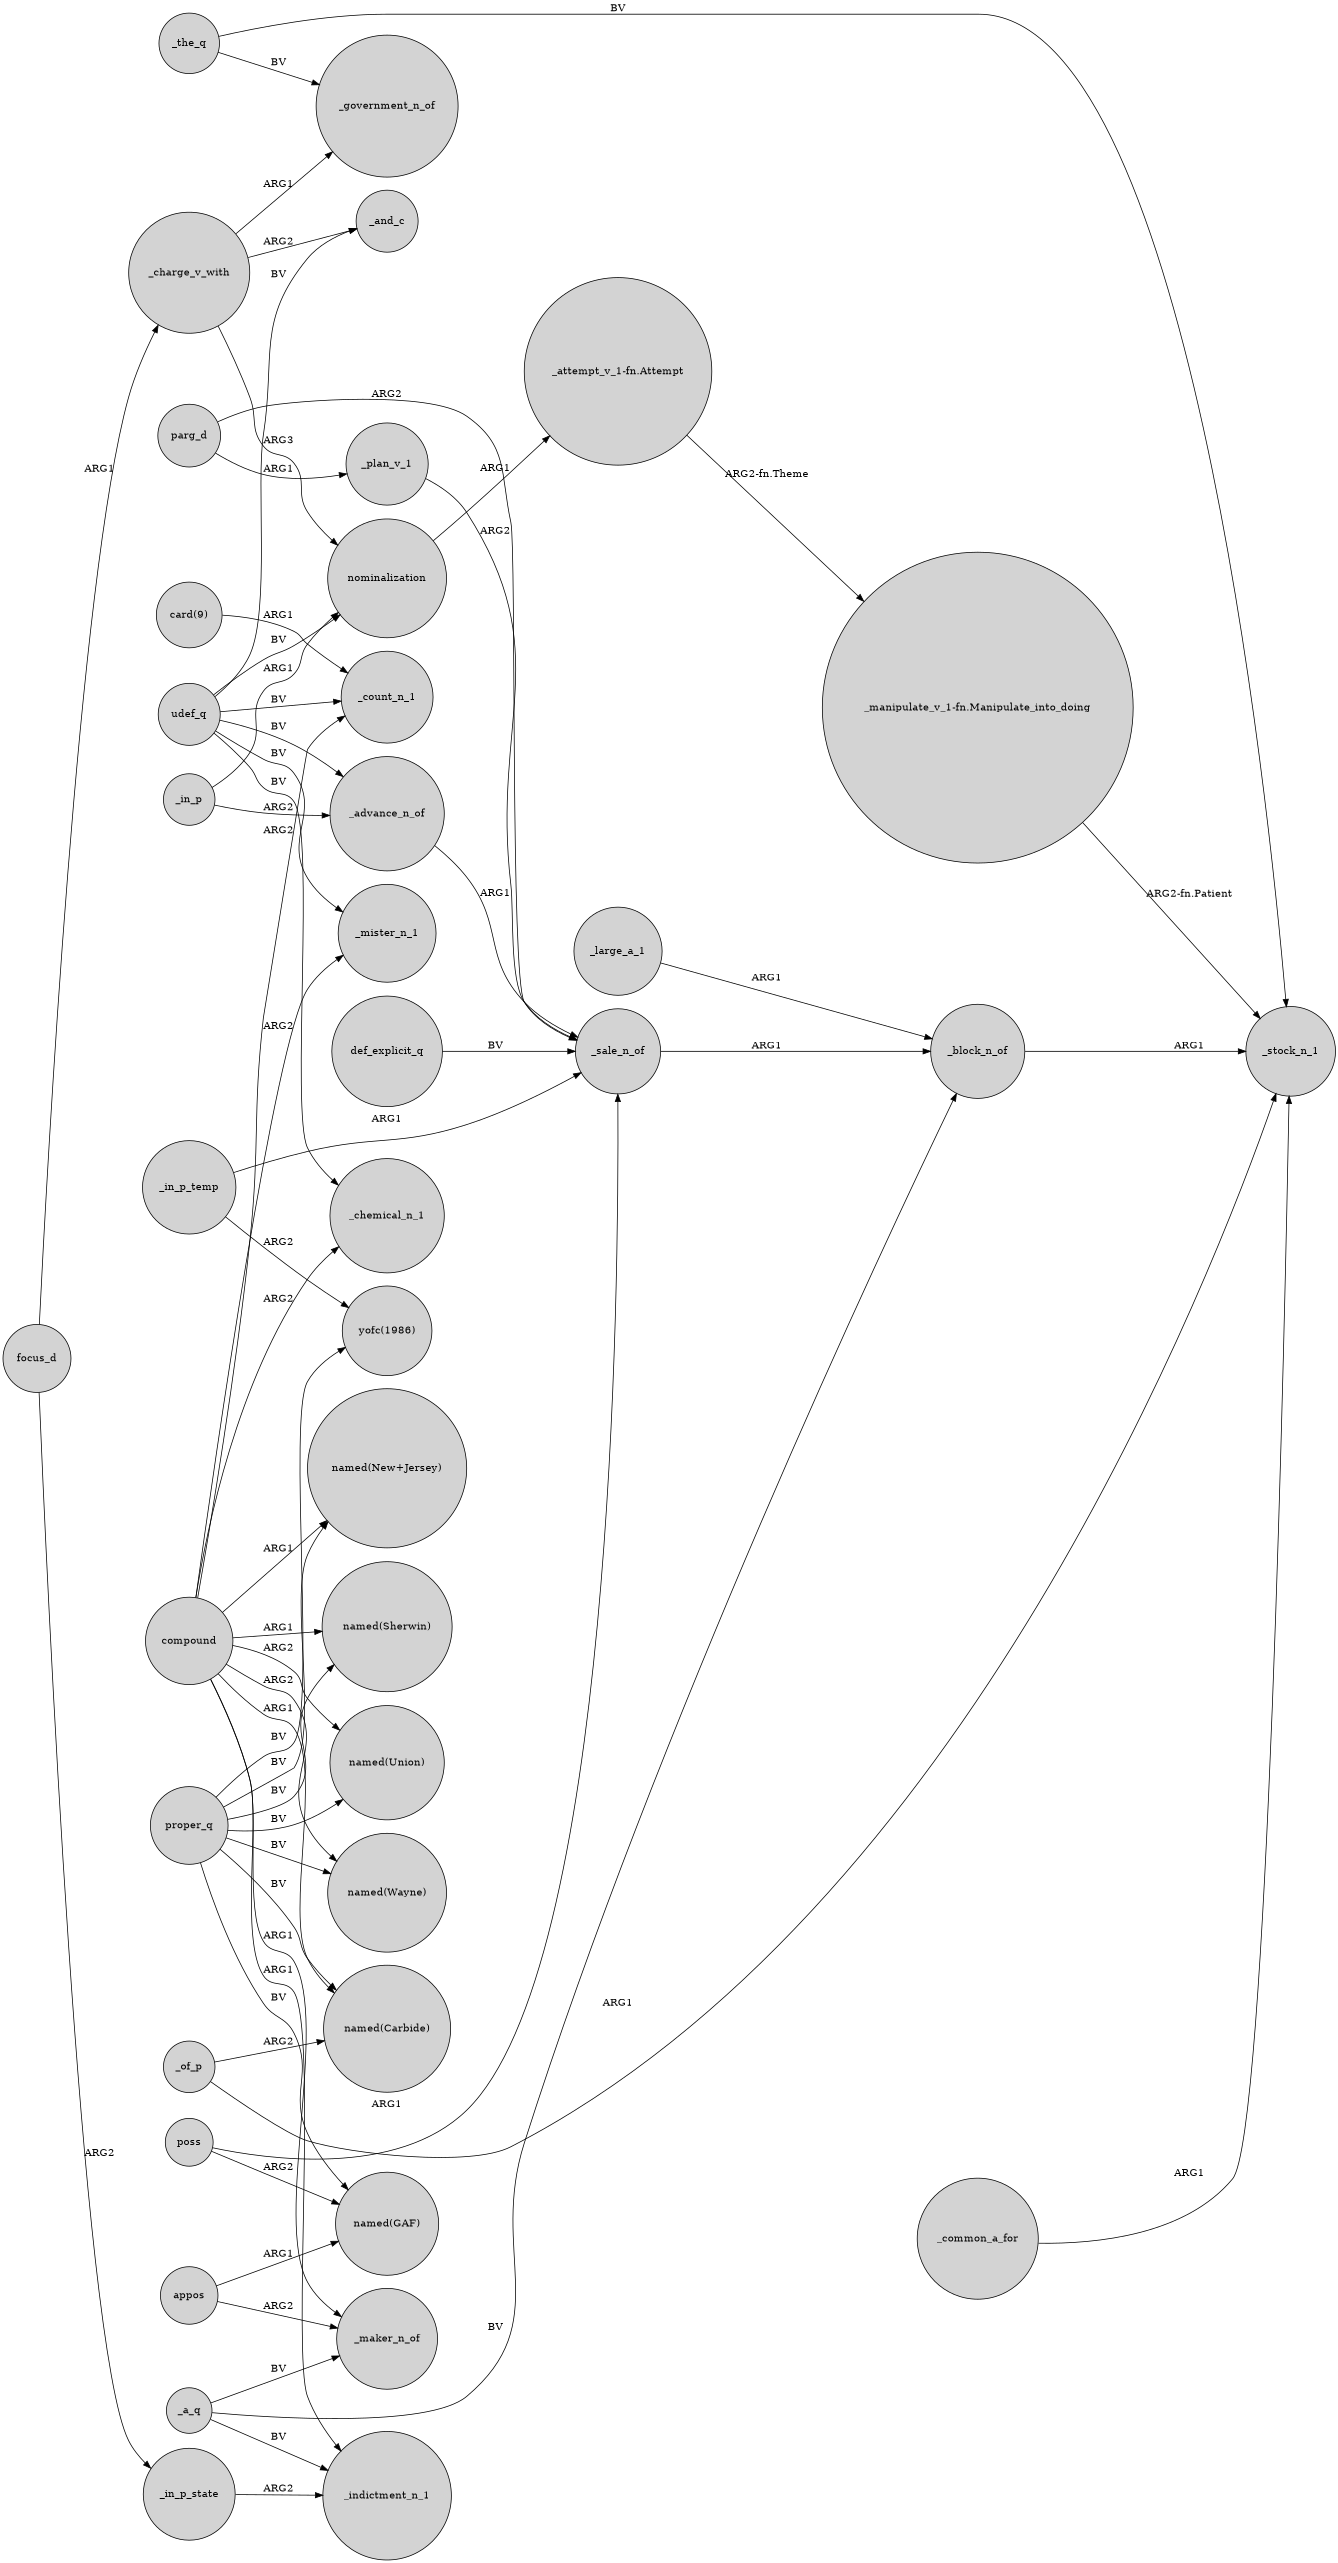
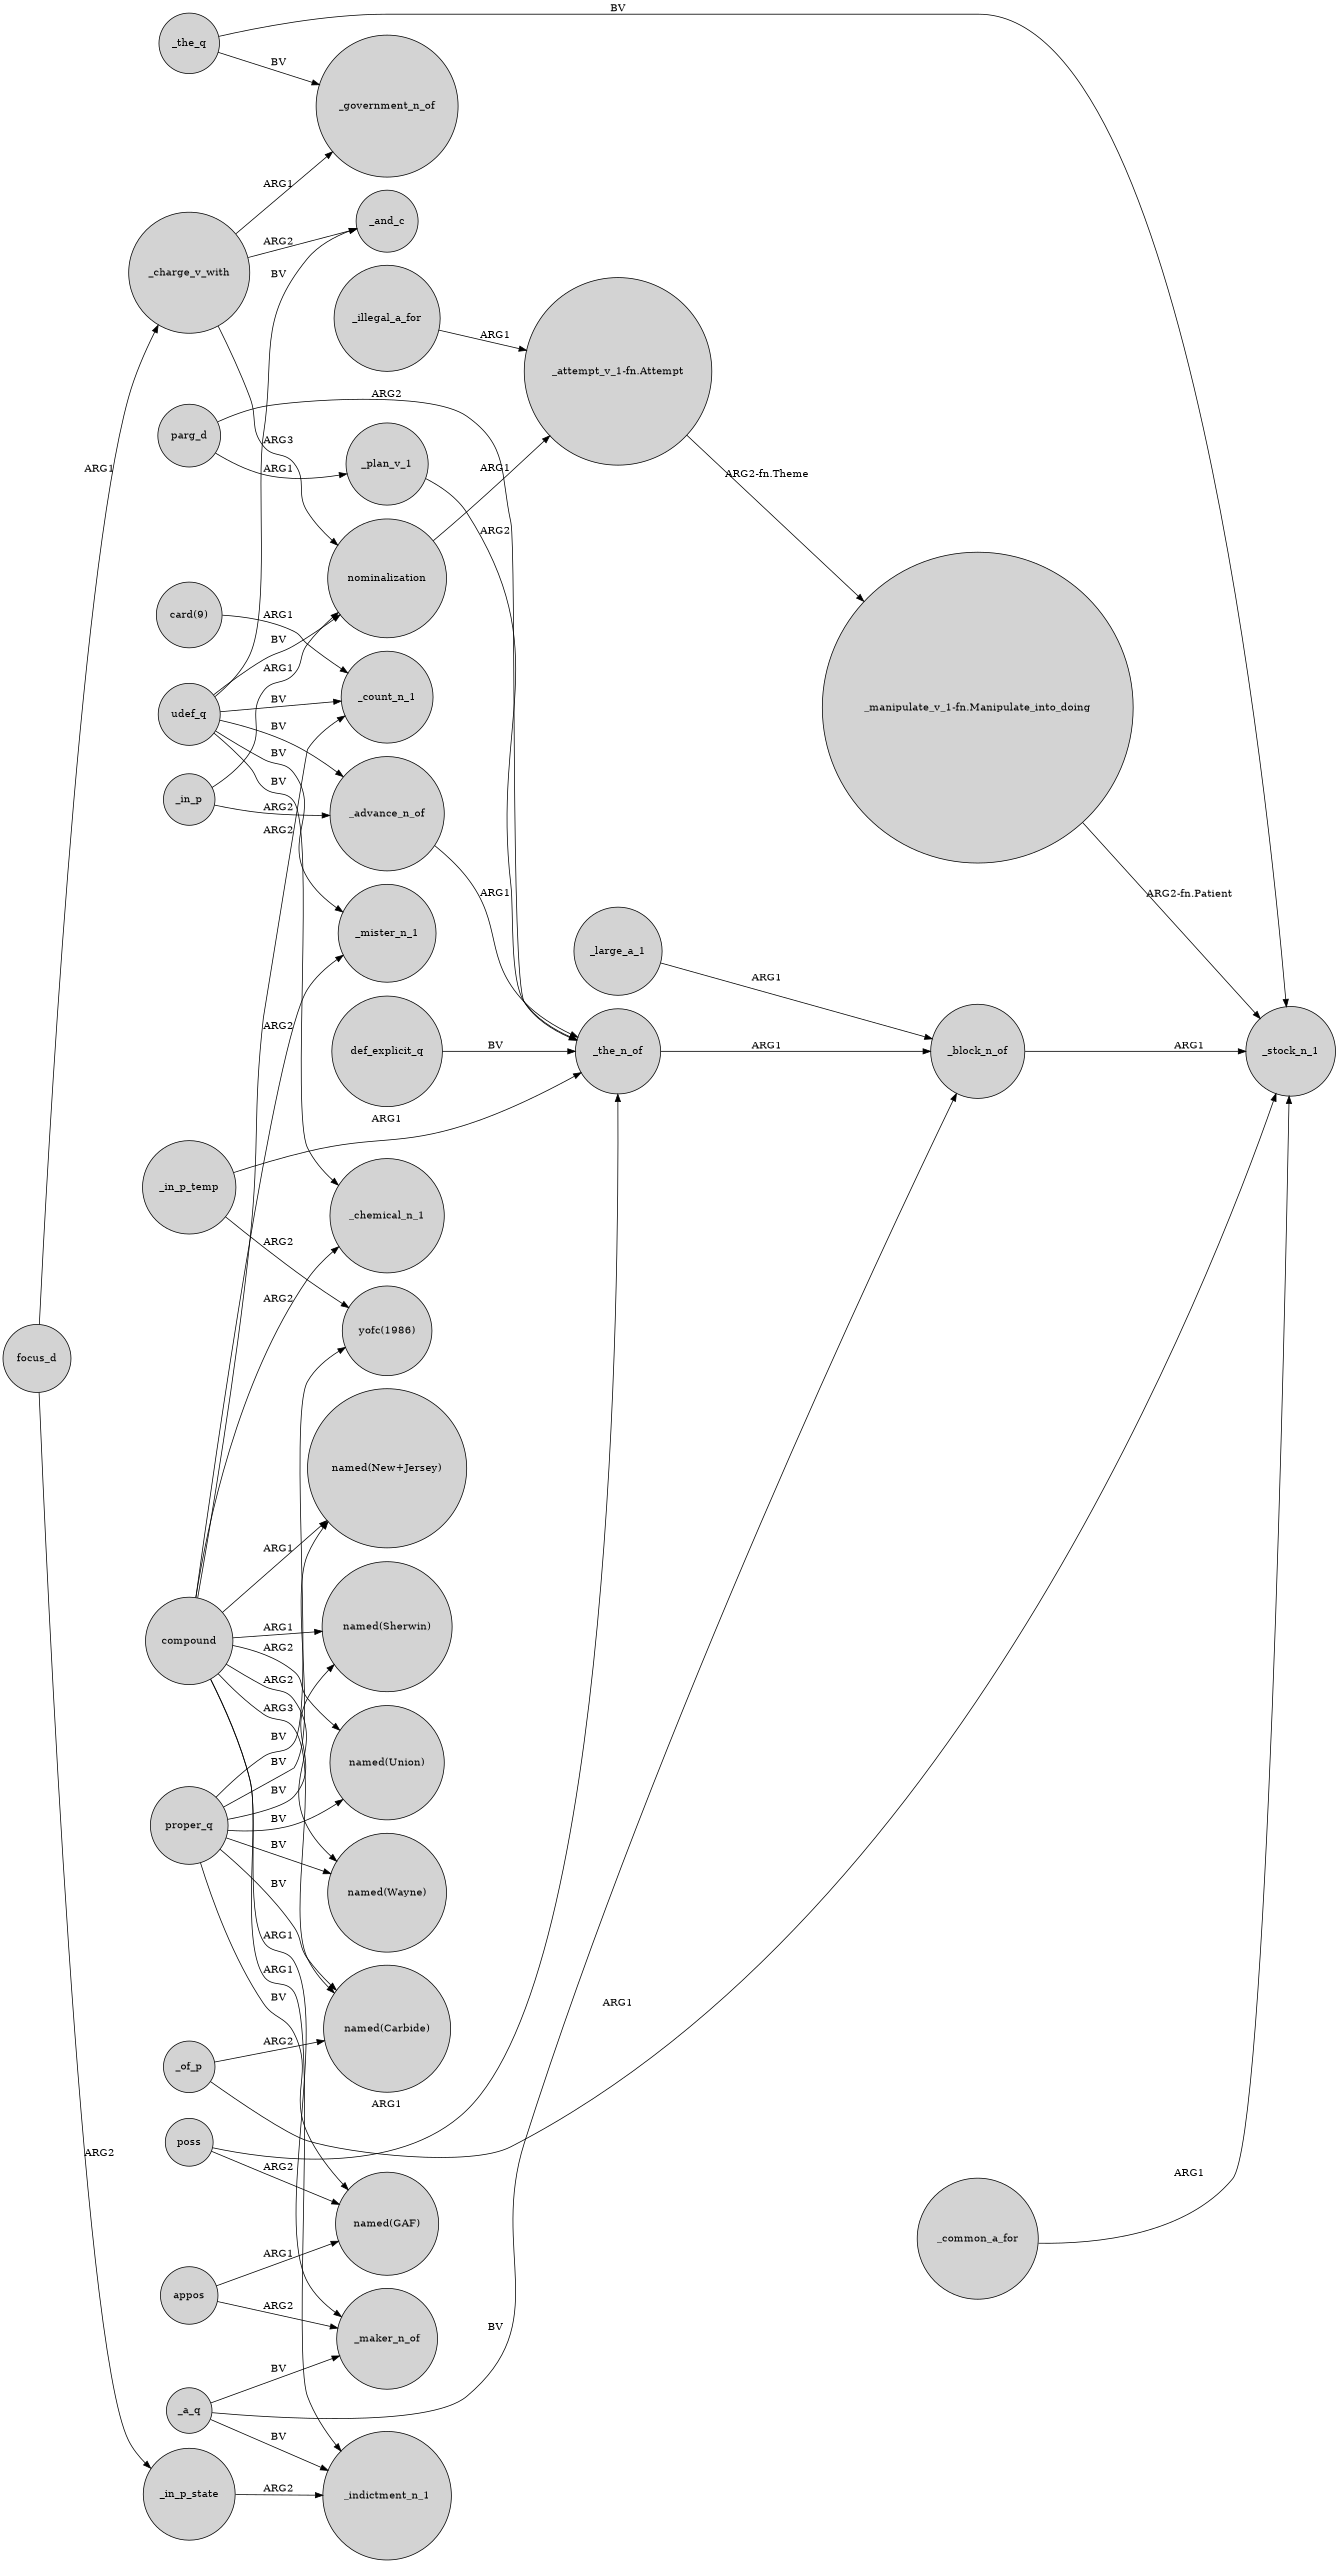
none -> (387, 318)
(618, 1051) -> (618, 1051)
(279, 1709) -> (279, 1709)
